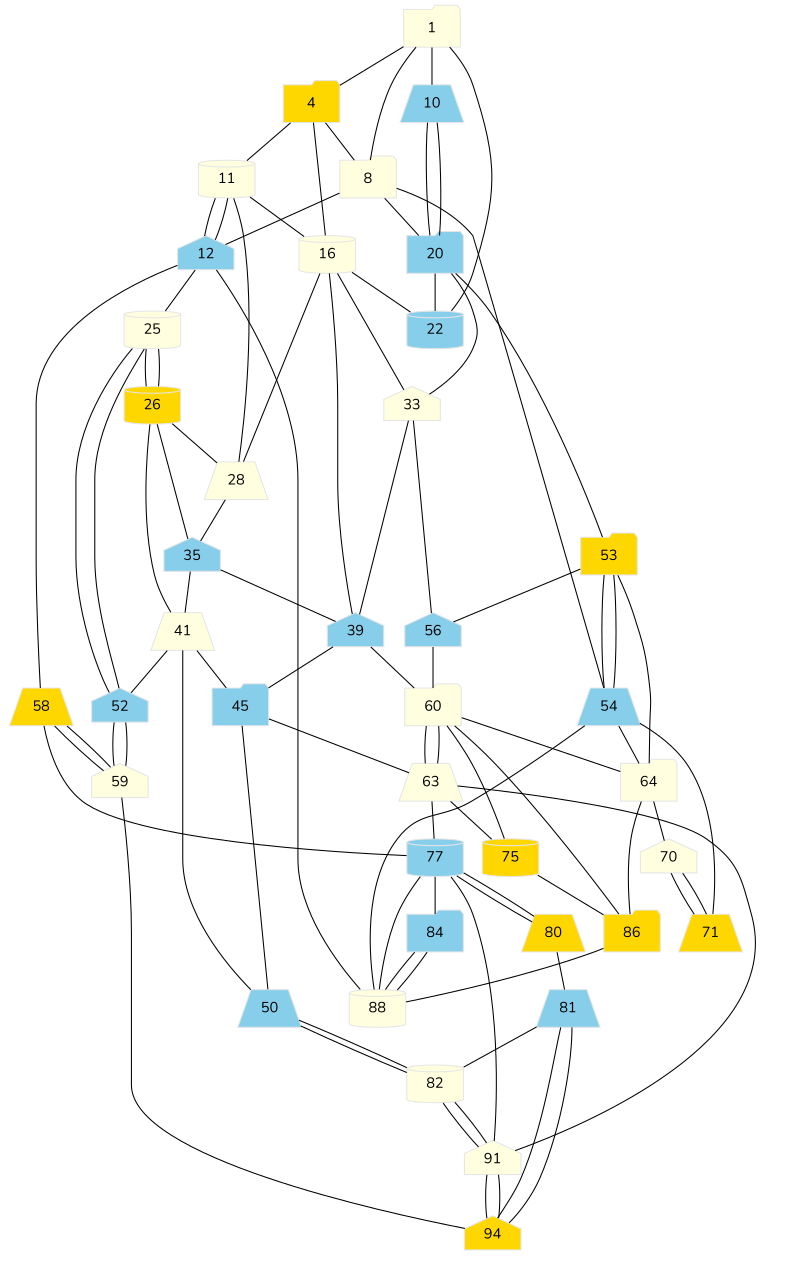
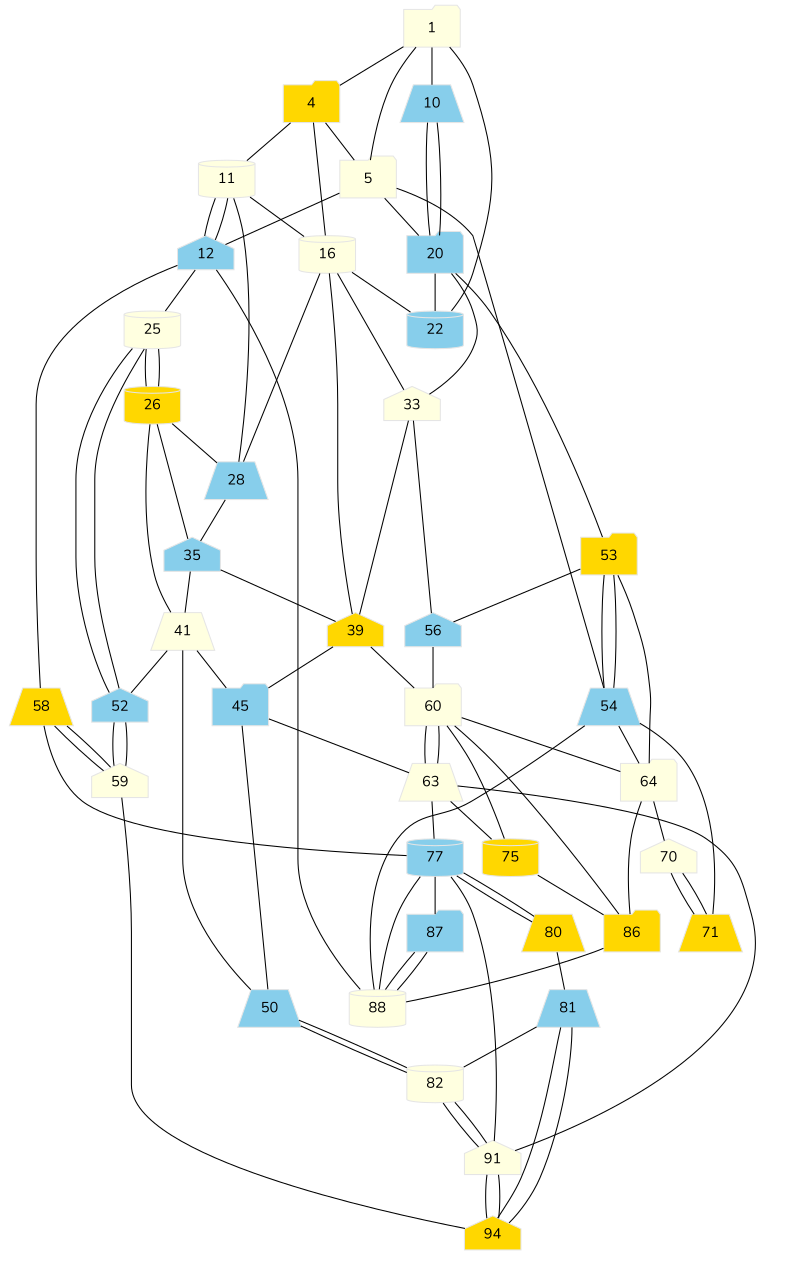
(368, 179) -> (368, 179)
(236, 481) -> (236, 481)
(356, 631) -> (356, 631)
(435, 933) -> (435, 933)
